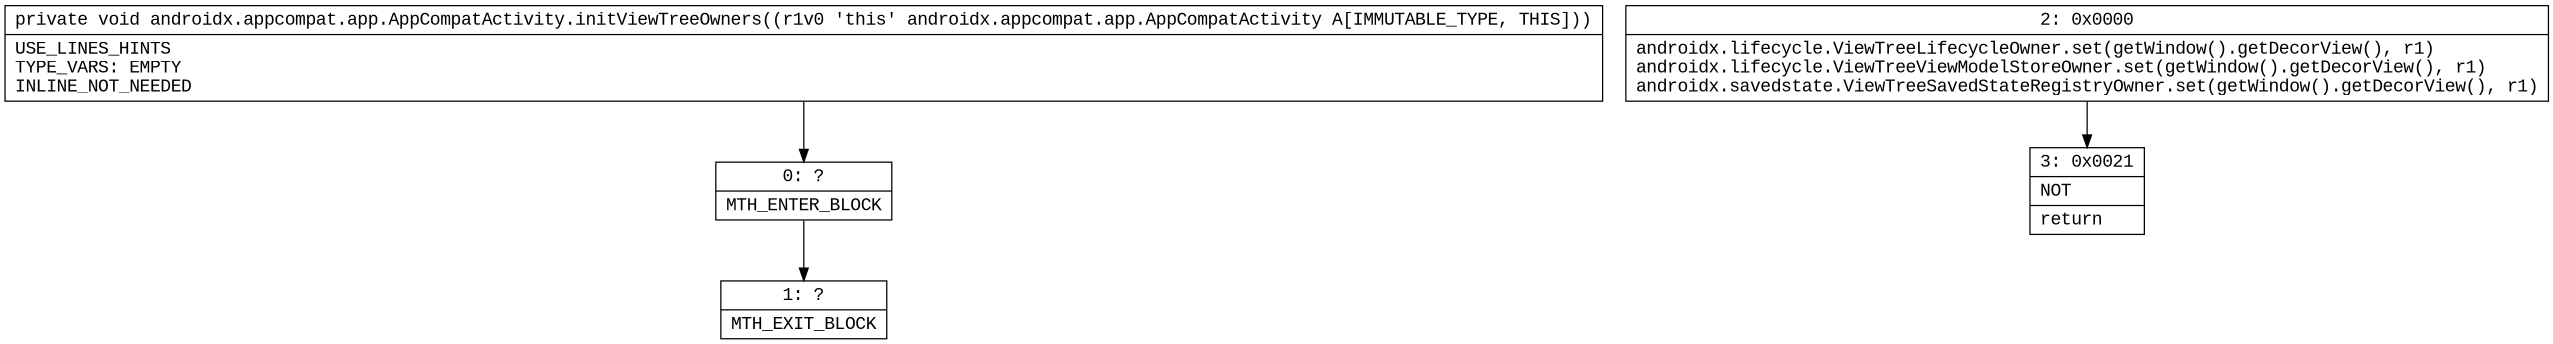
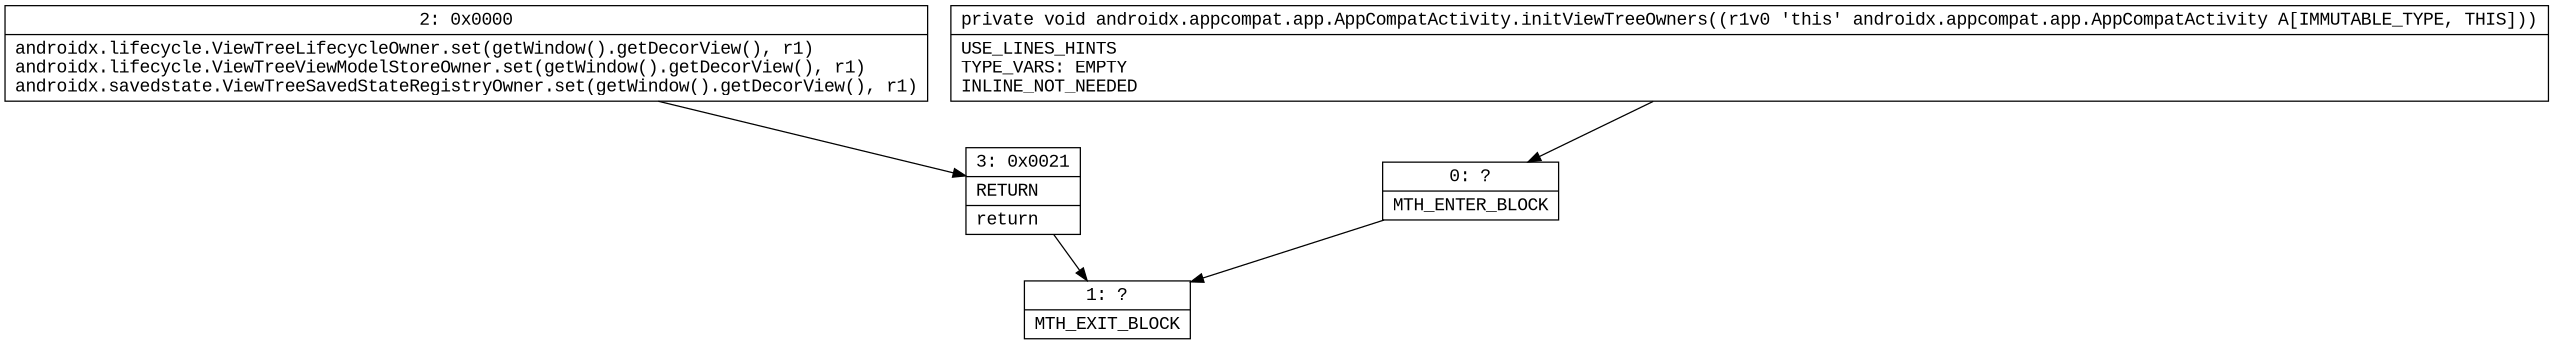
(2056, 190) -> (1007, 190)
none -> (1067, 252)
